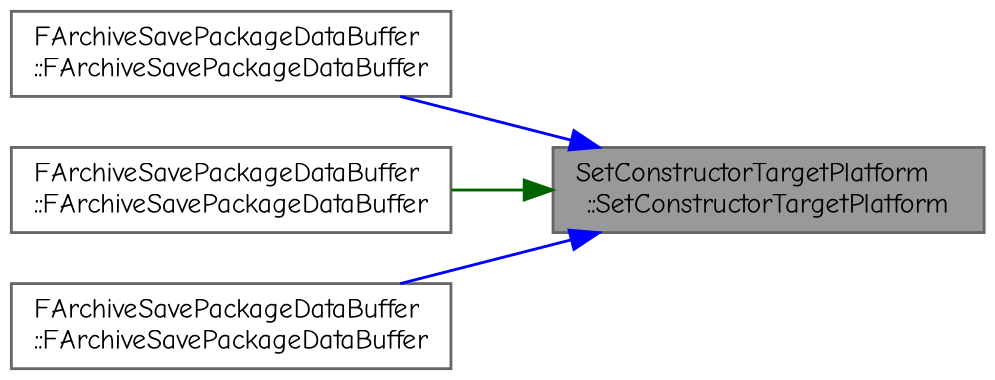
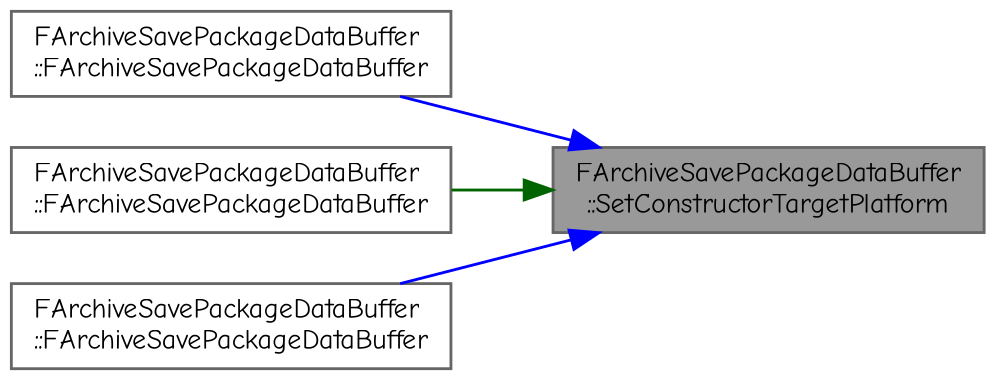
(769, 190) -> (769, 190)
